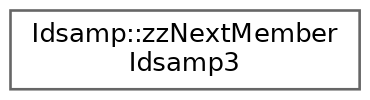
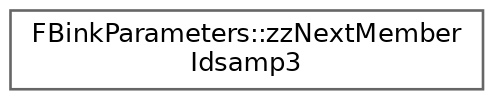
(185, 50) -> (247, 50)
